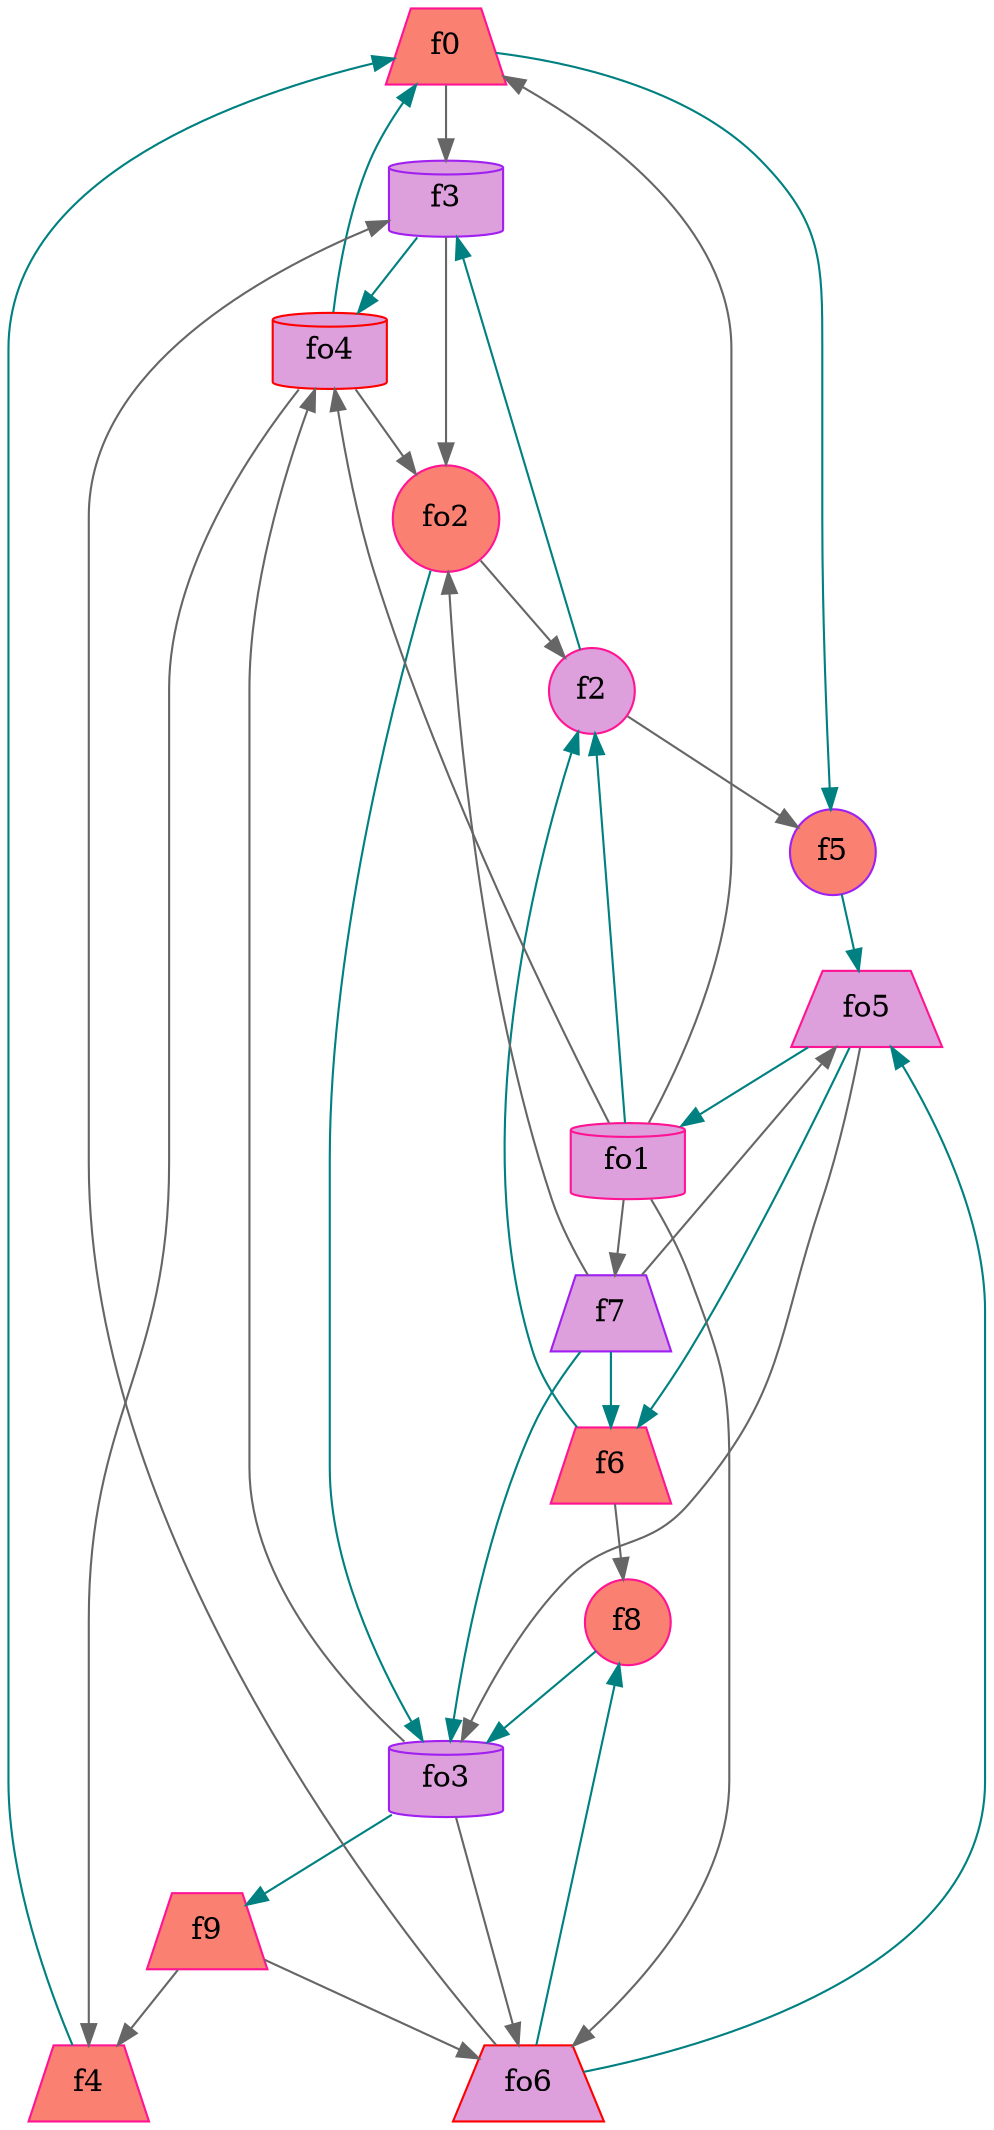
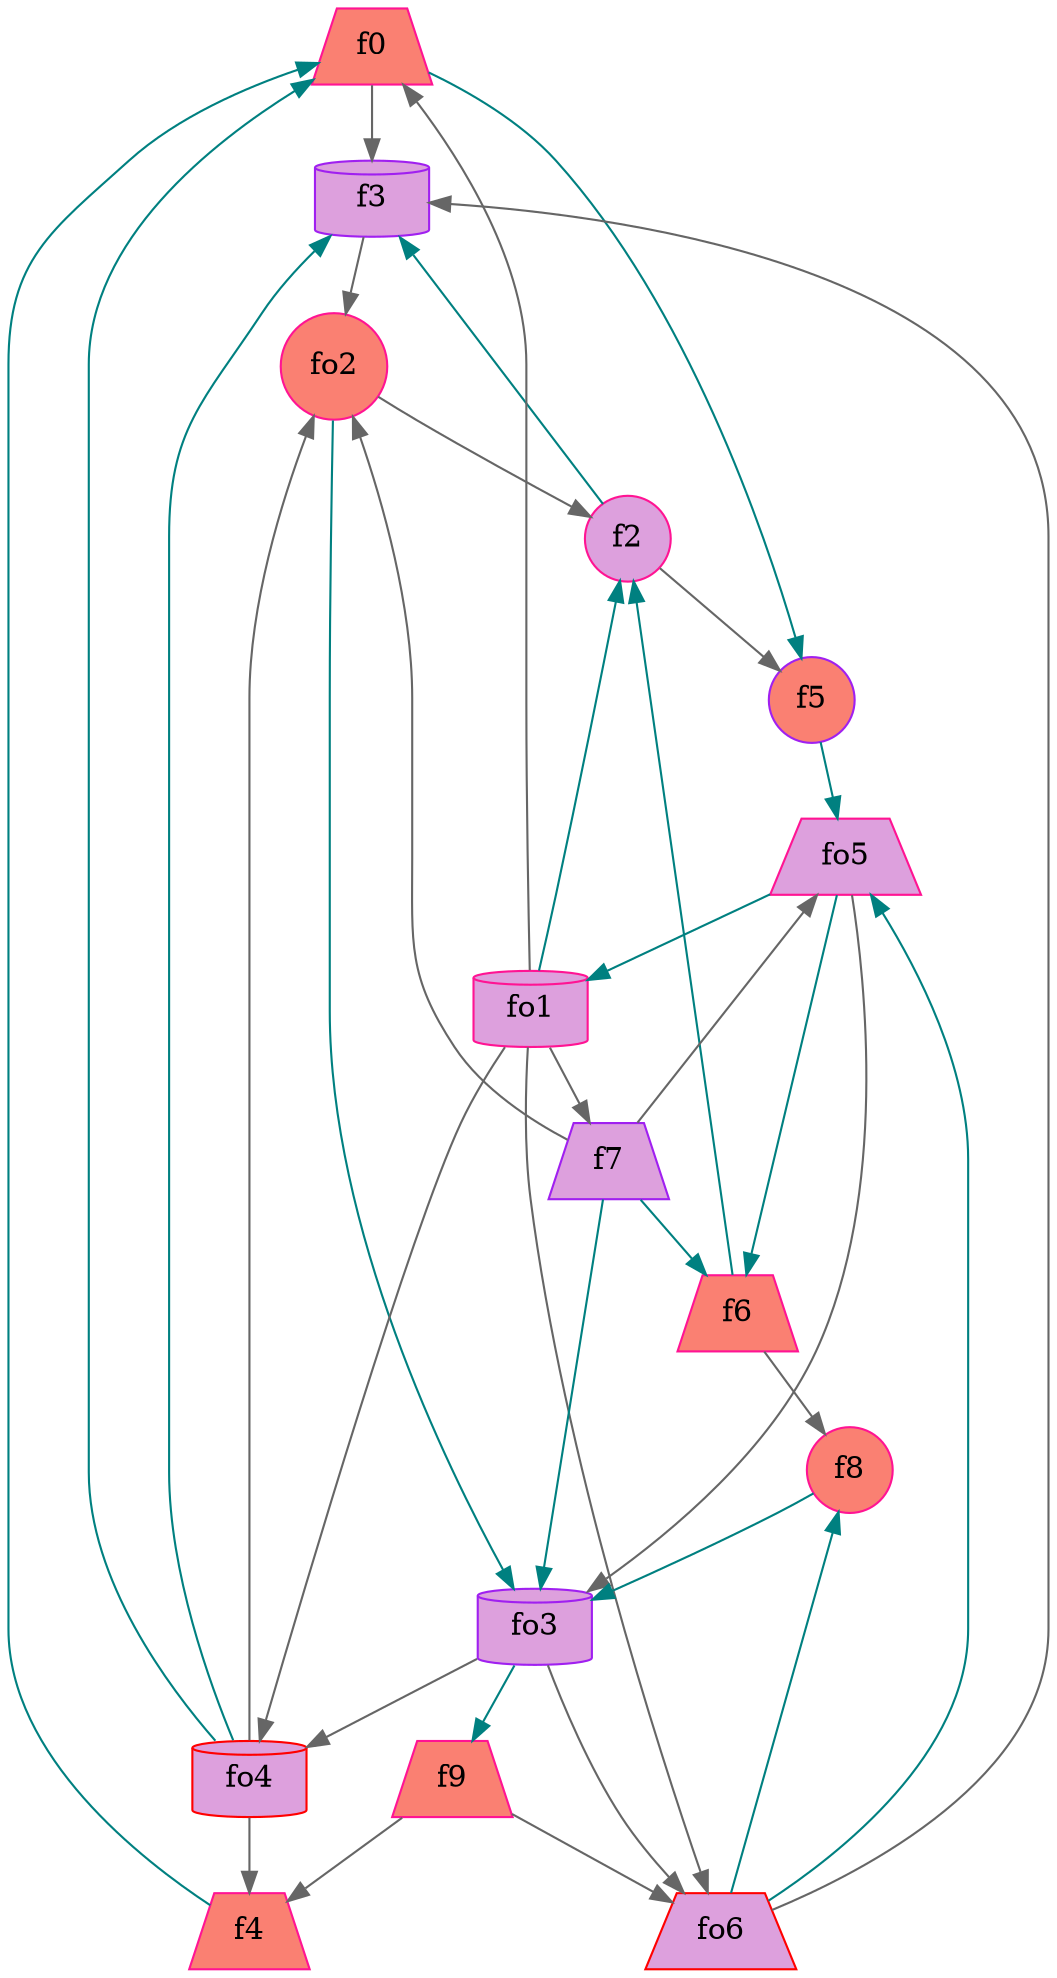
(394, 267) -> (169, 978)
